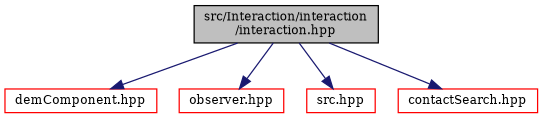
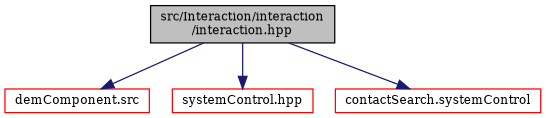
(81, 101) -> (77, 101)
(231, 101) -> none
(341, 101) -> (243, 101)
(468, 101) -> (438, 101)
